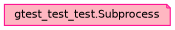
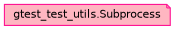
(87, 15) -> (87, 15)
